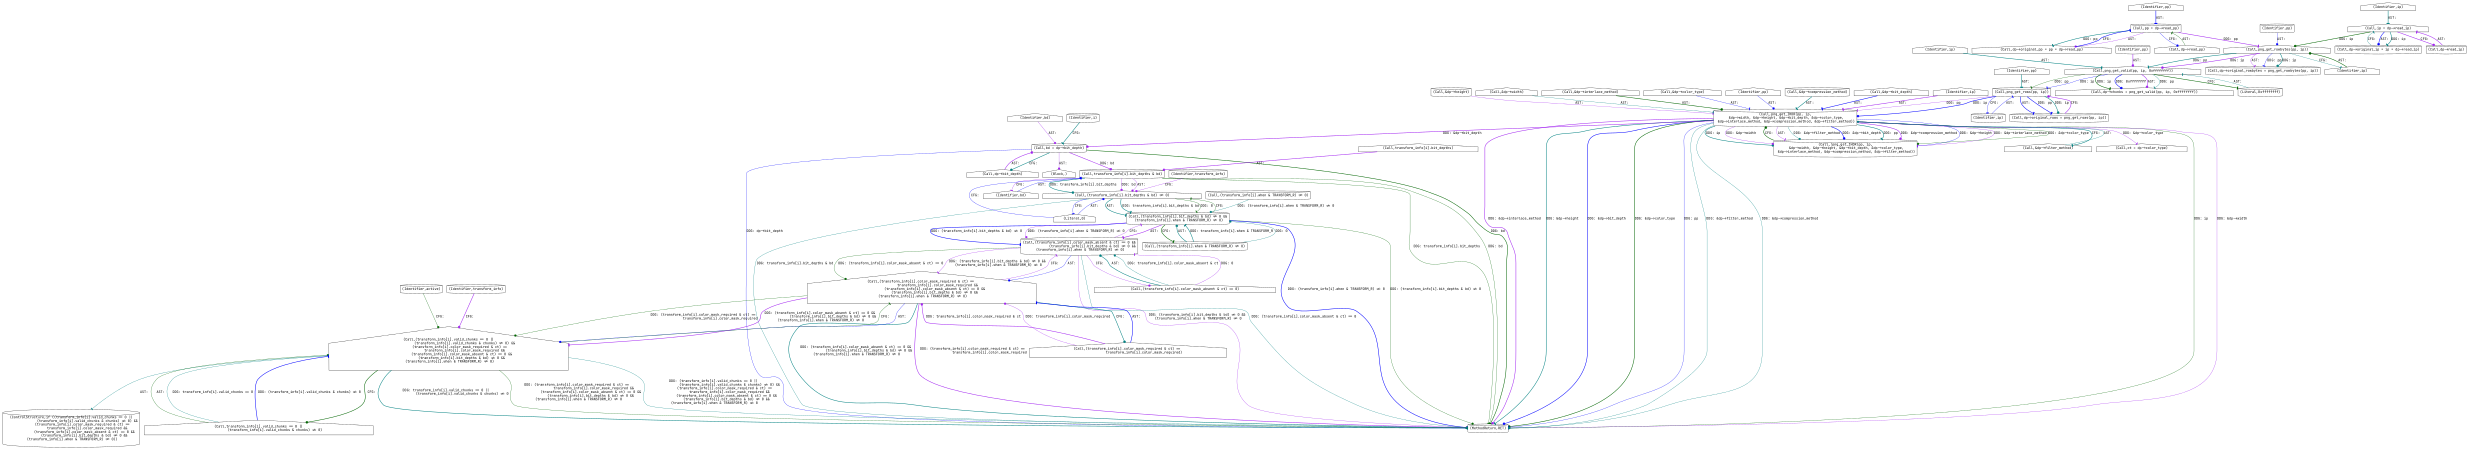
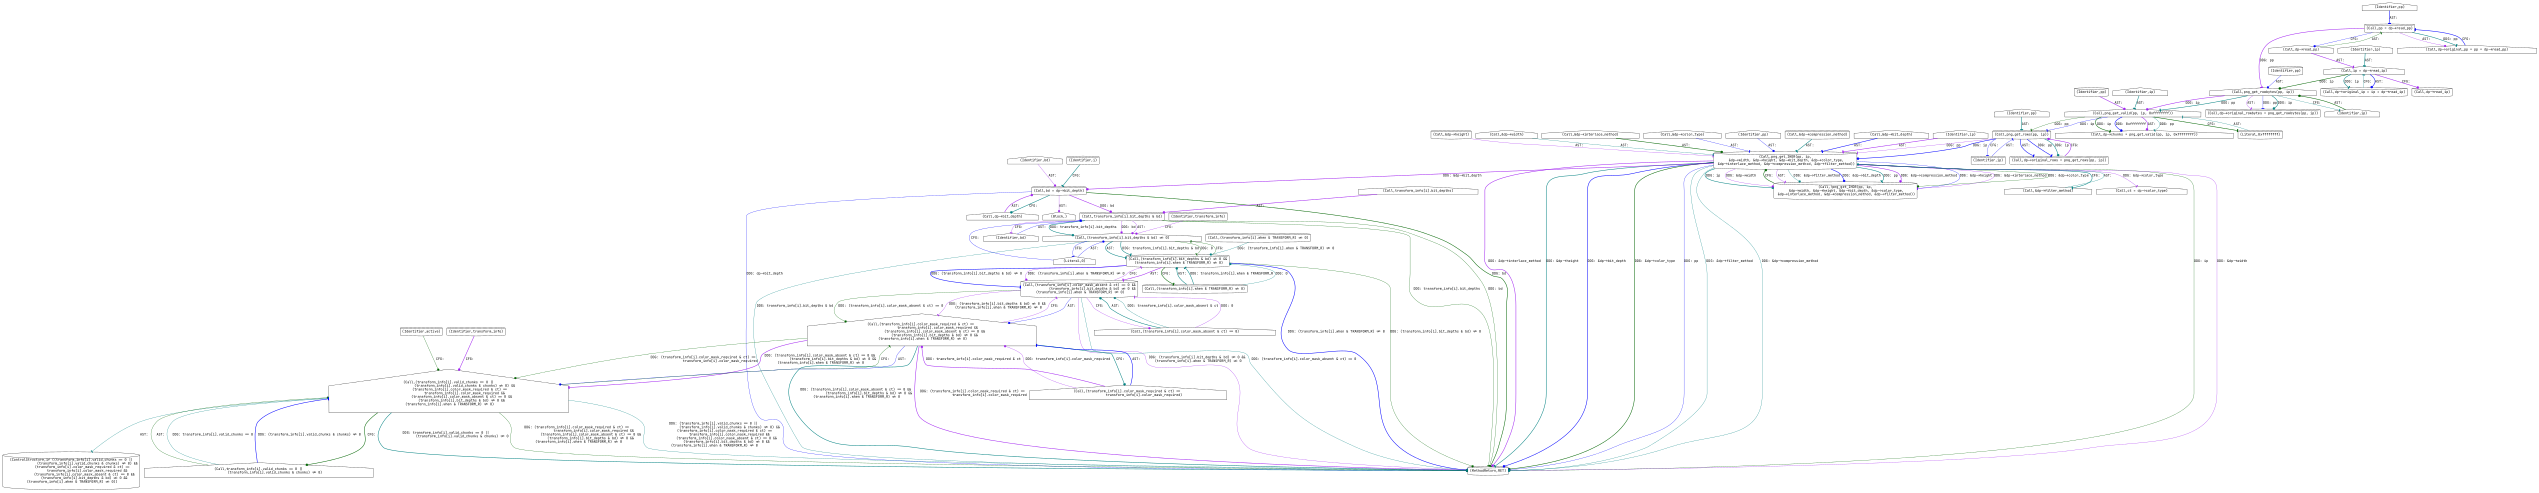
(2431, 37) -> (2332, 60)
